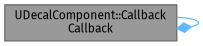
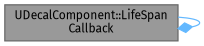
(91, 23) -> (91, 23)
